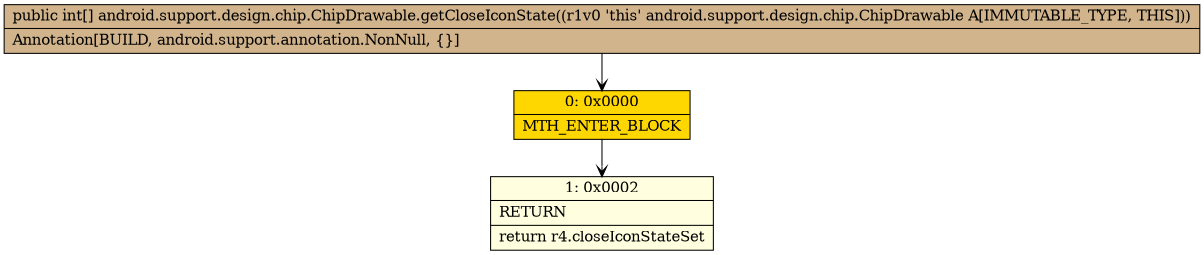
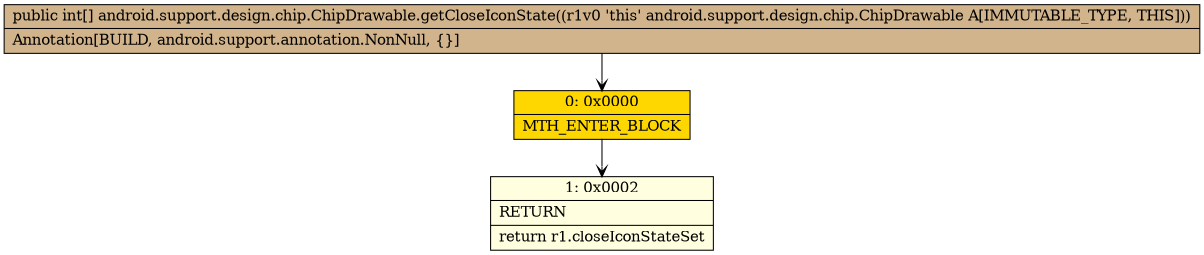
(602, 237) -> (602, 237)
